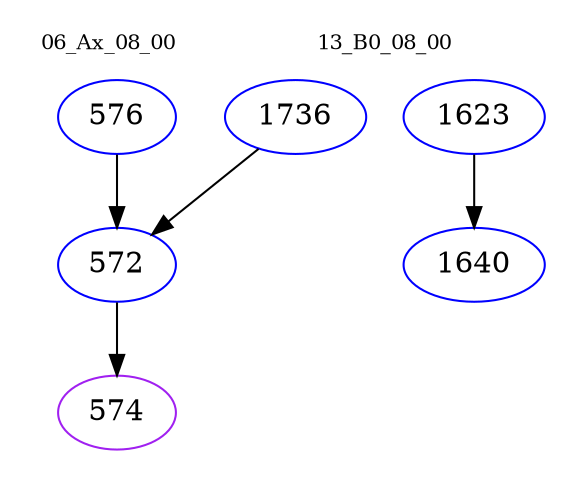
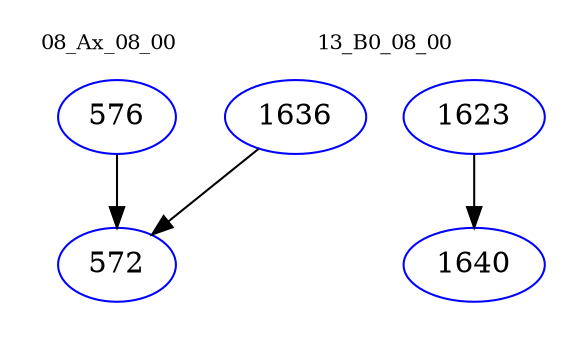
(109, 44) -> (109, 44)
(296, 117) -> (296, 117)
(117, 413) -> none
